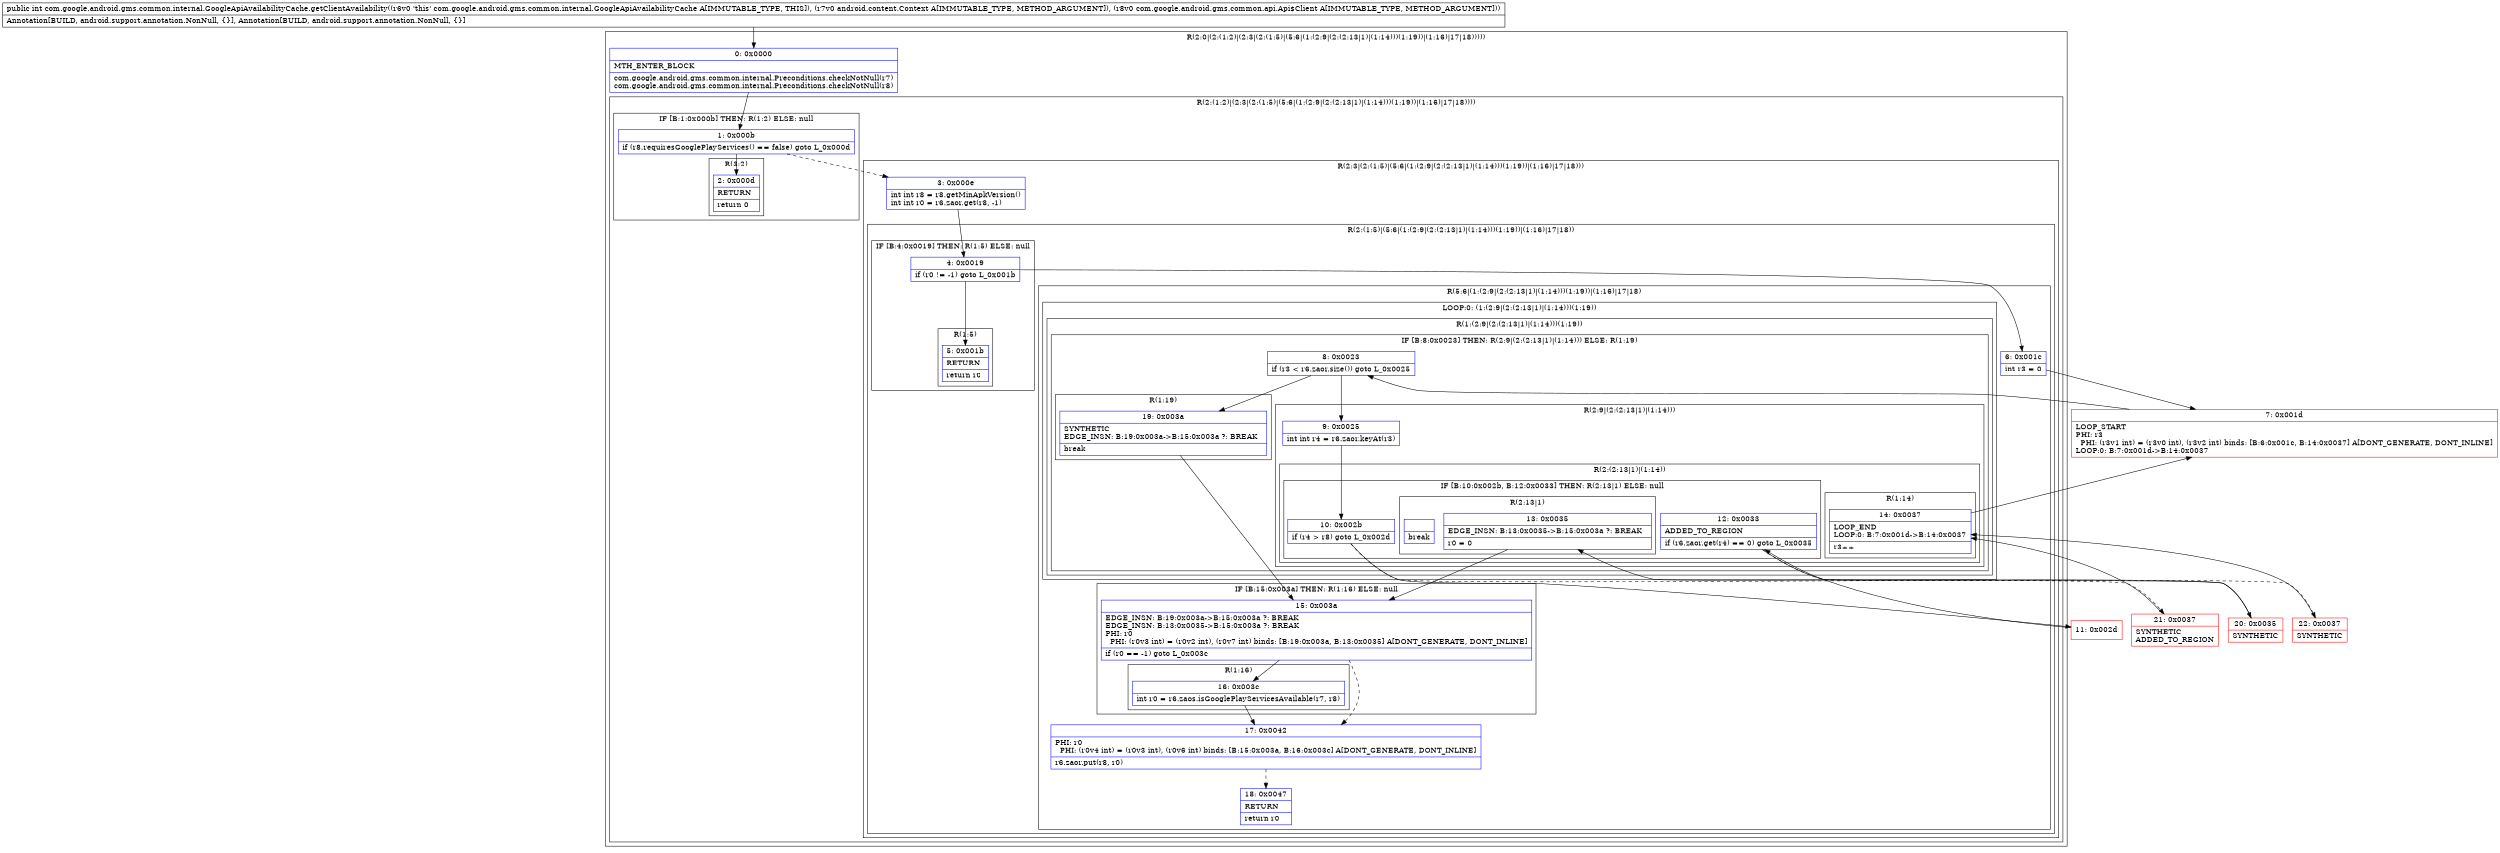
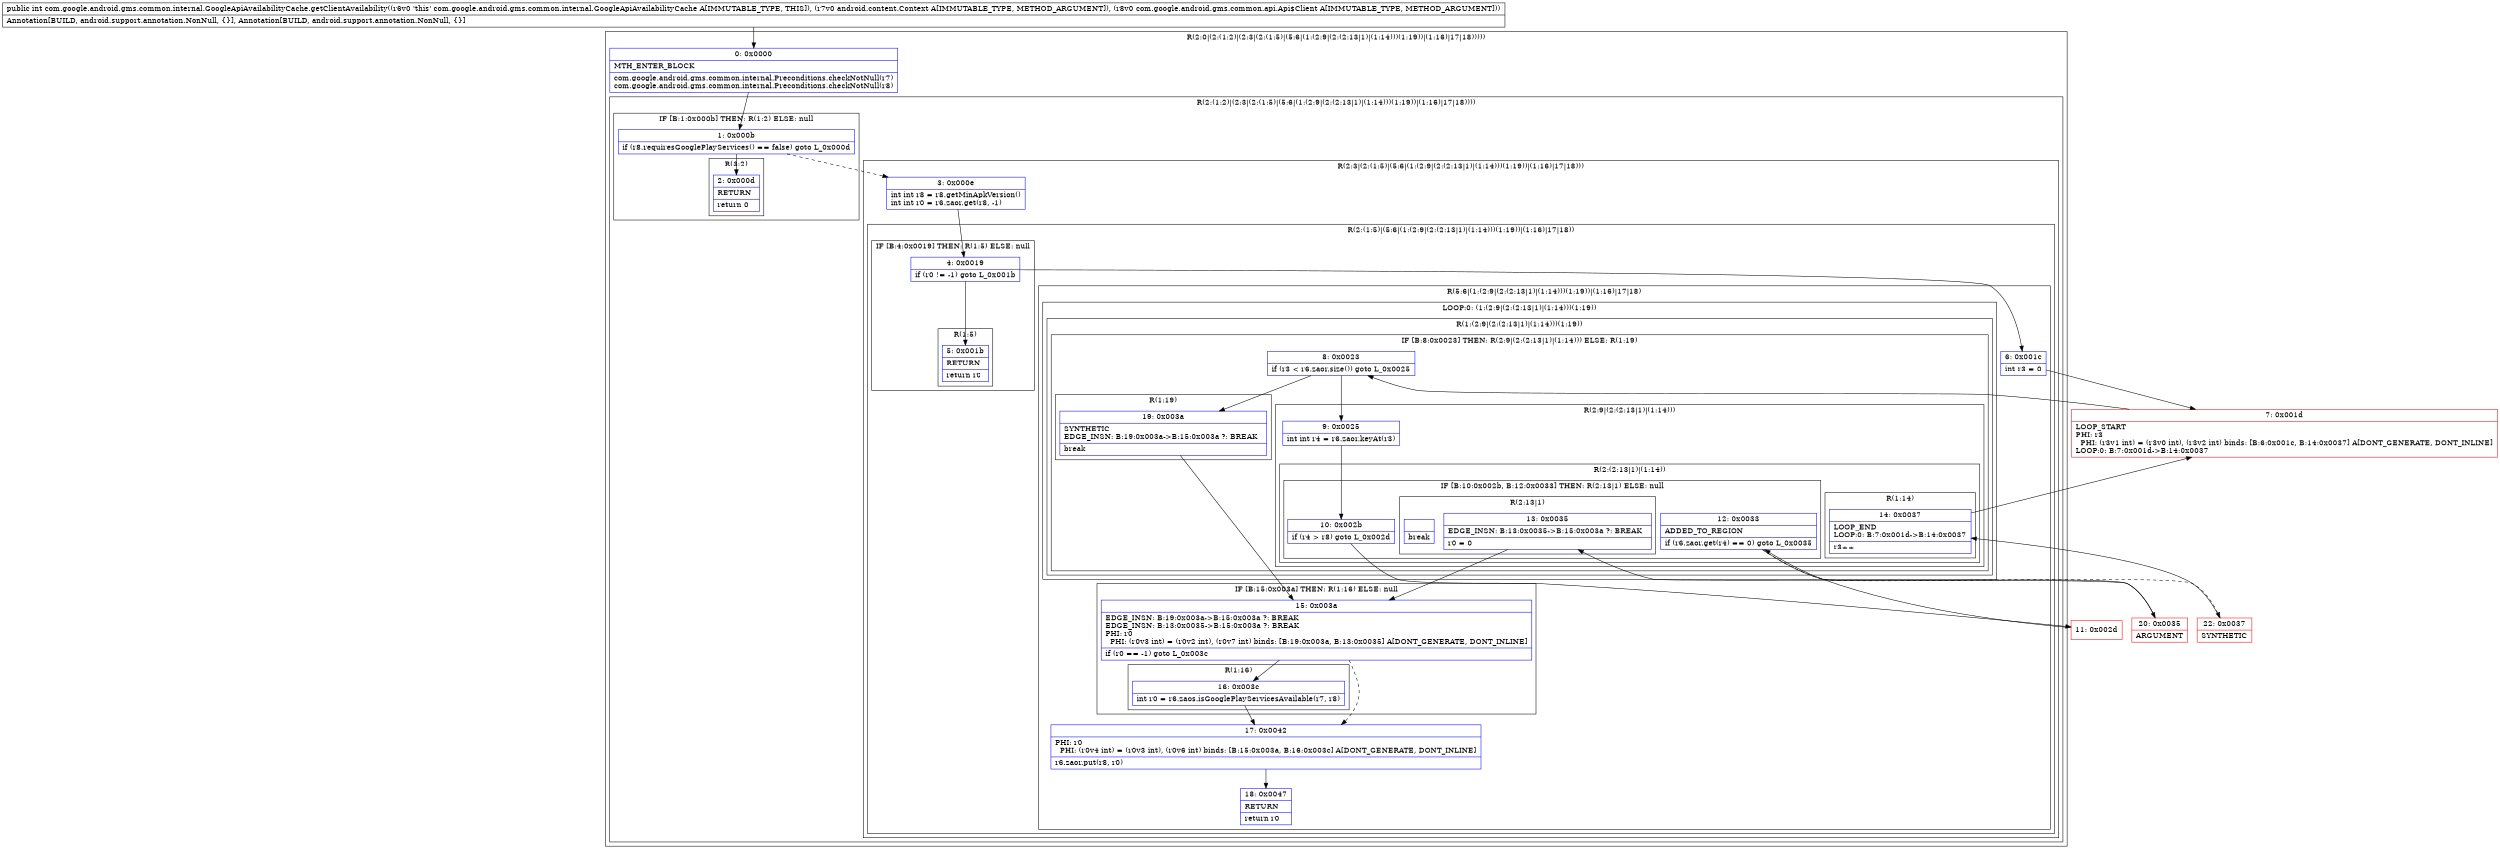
(2175, 630) -> none
(2256, 636) -> (2160, 636)
(1266, 776) -> (1266, 776)
